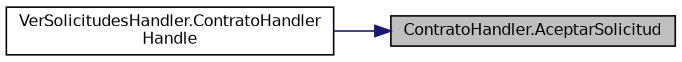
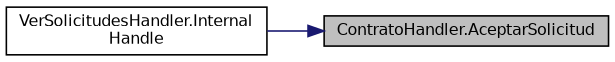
(170, 31) -> (137, 31)
